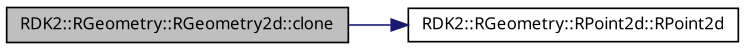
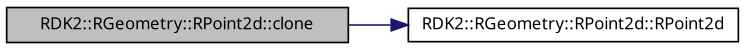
(178, 25) -> (178, 25)
